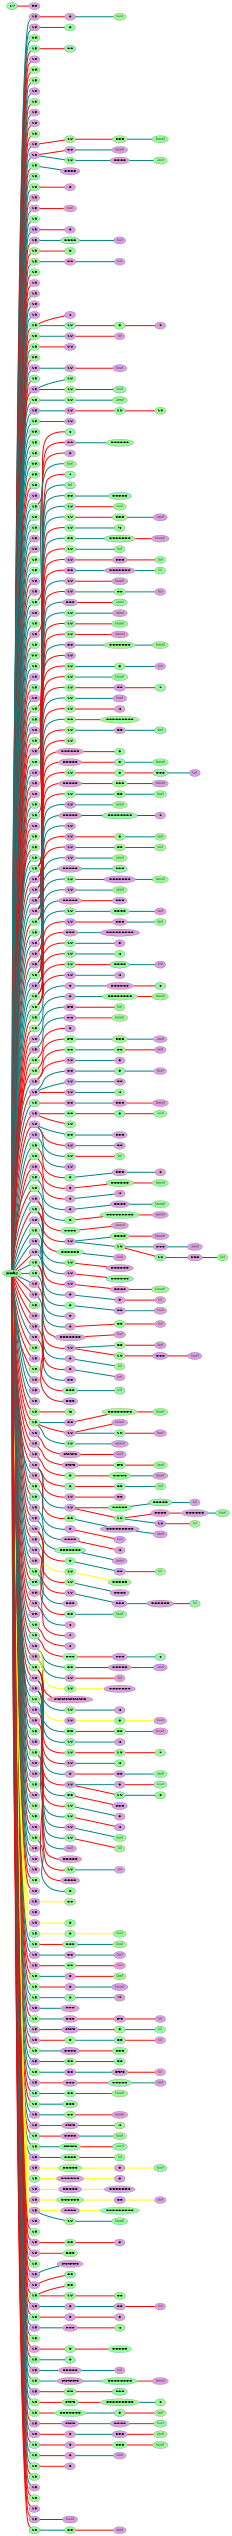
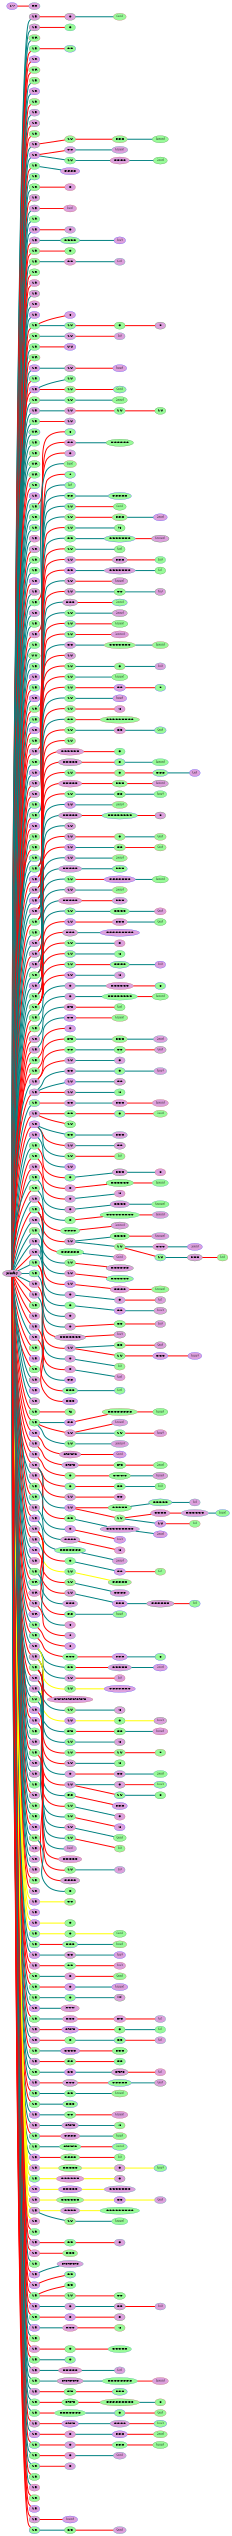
(12, 6) -> (12, 6)
(12, 1273) -> (12, 1273)
